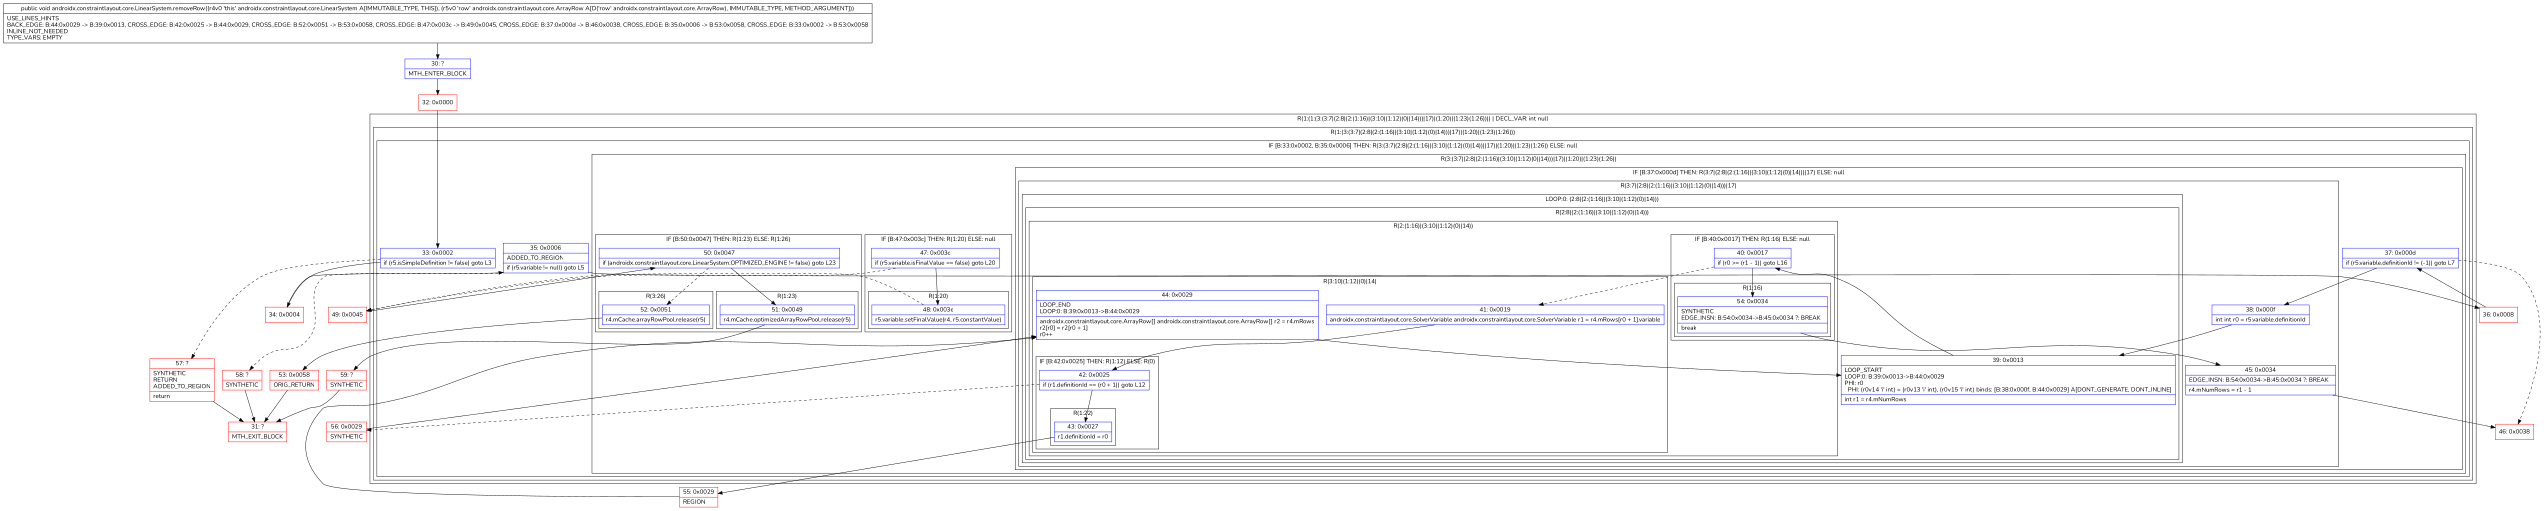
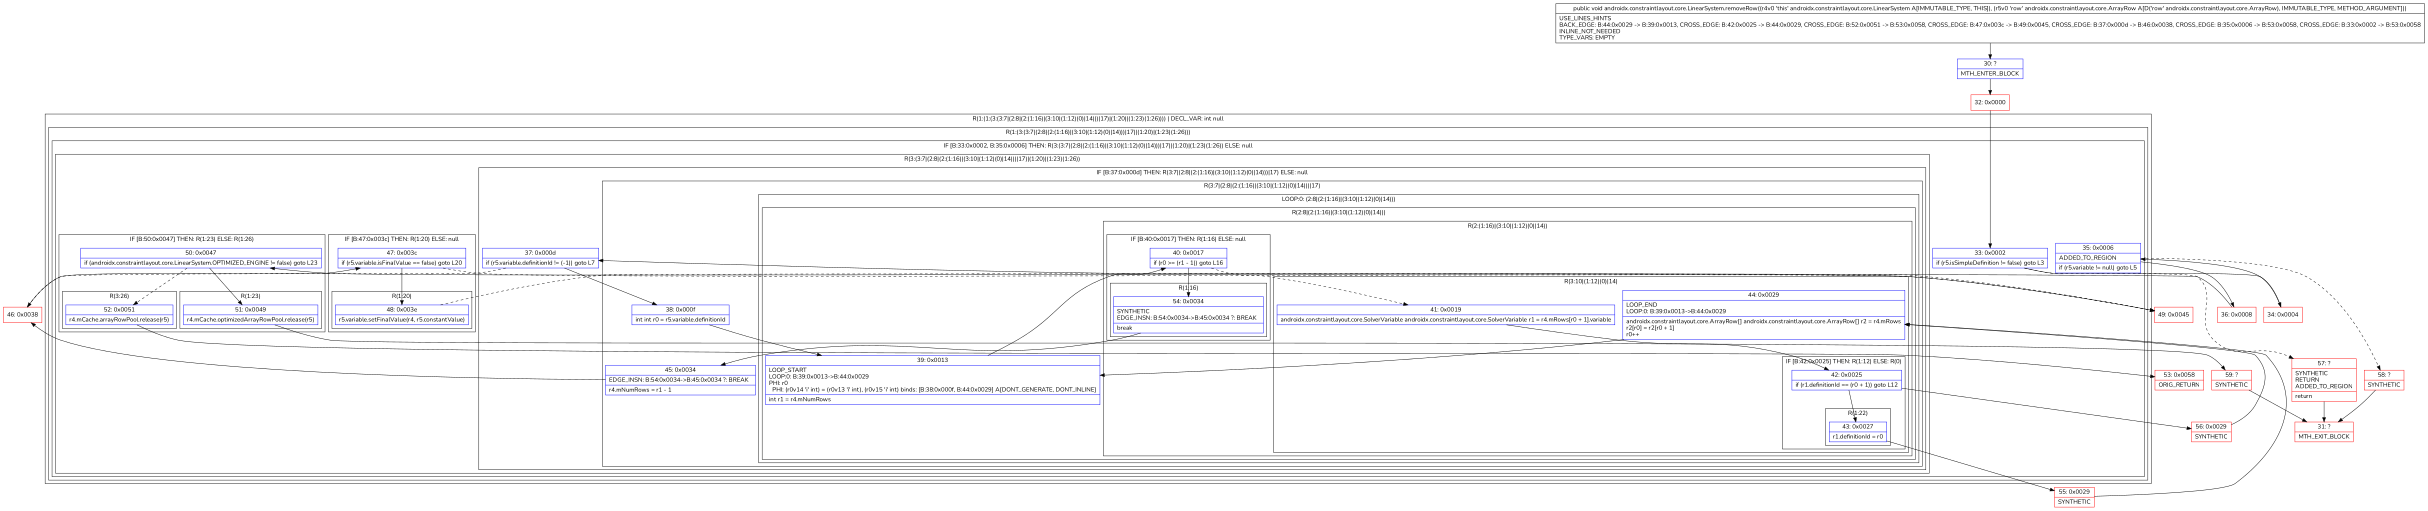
none -> (186, 273)
(277, 404) -> none
(705, 407) -> (2044, 408)
(694, 502) -> (2074, 502)
